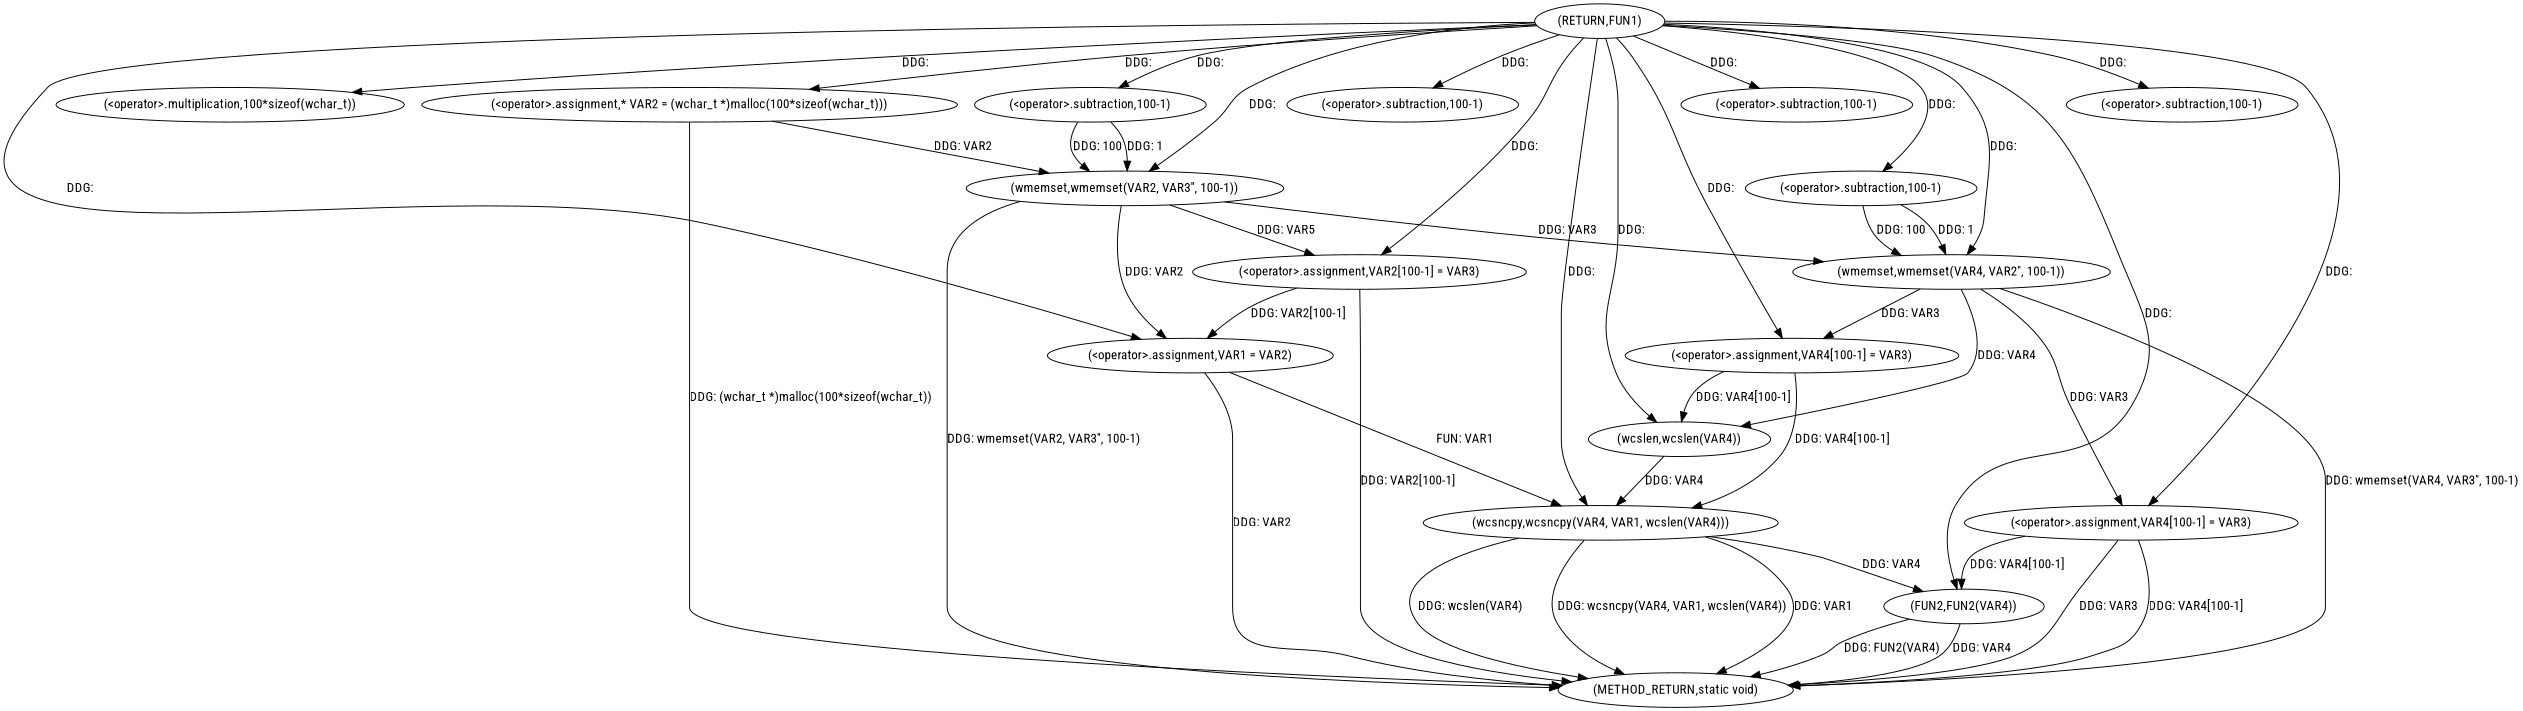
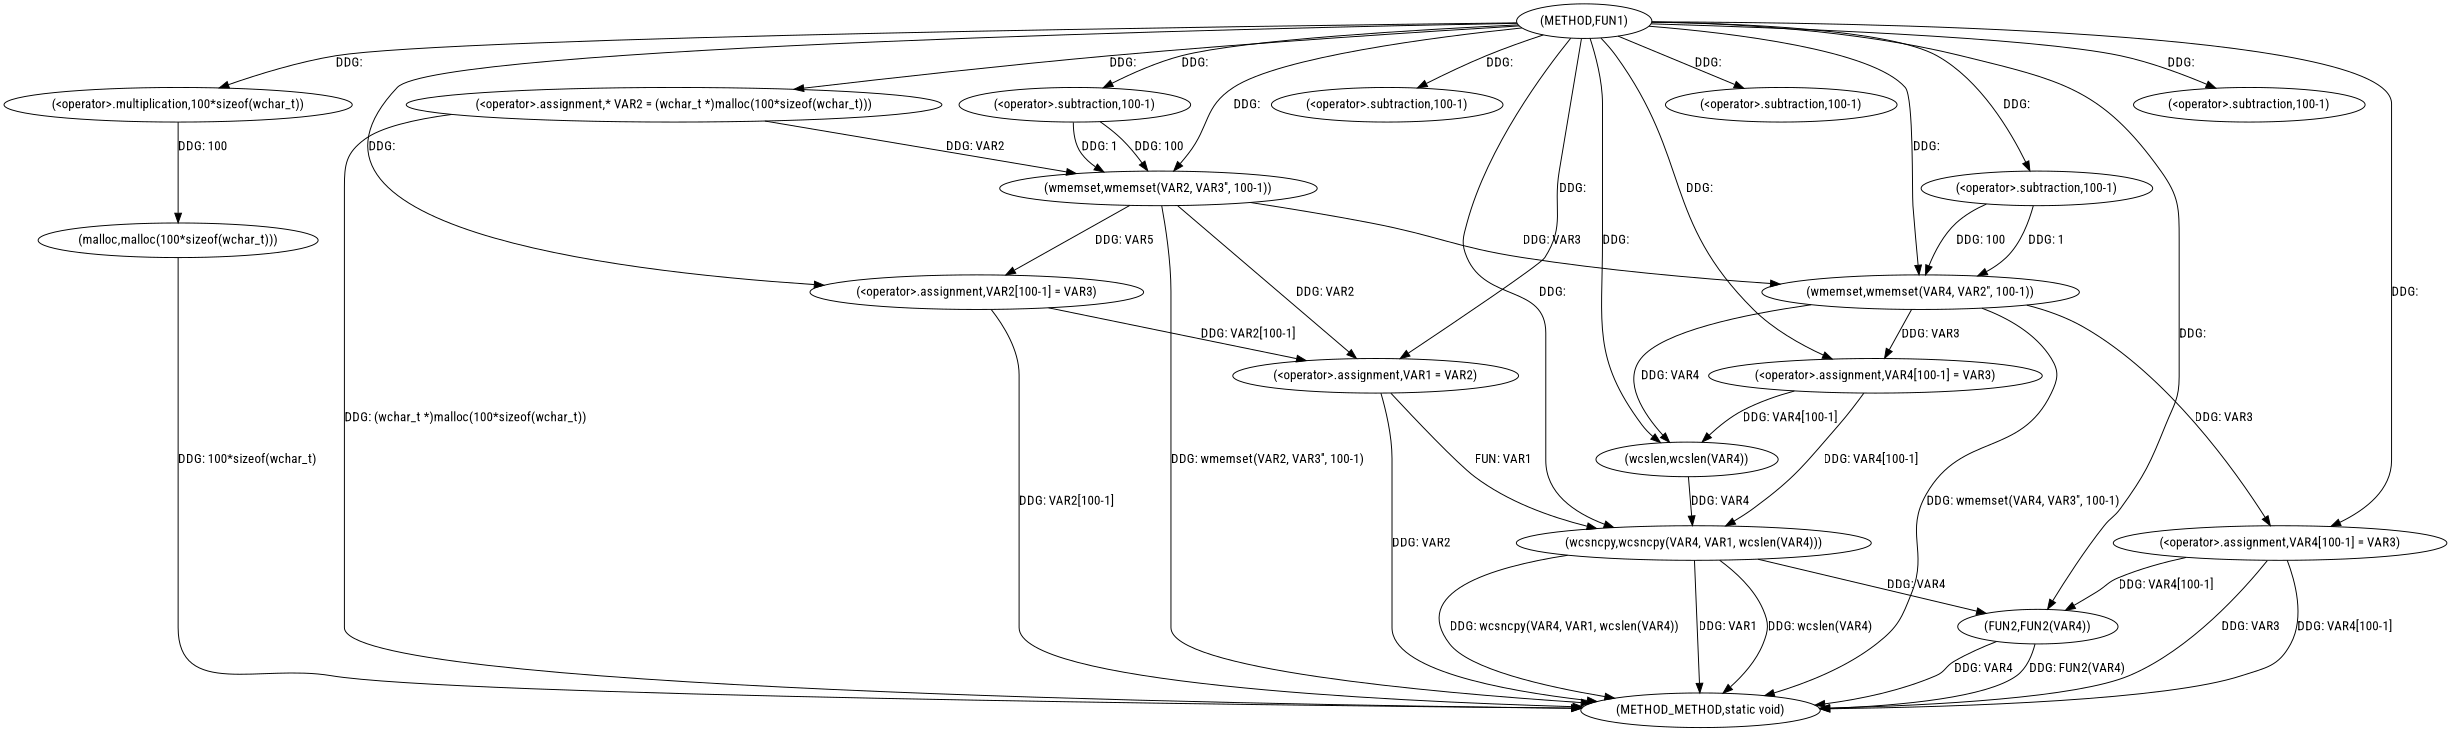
(1600, 21) -> (1584, 21)
none -> (178, 240)
(1676, 690) -> (1700, 710)
